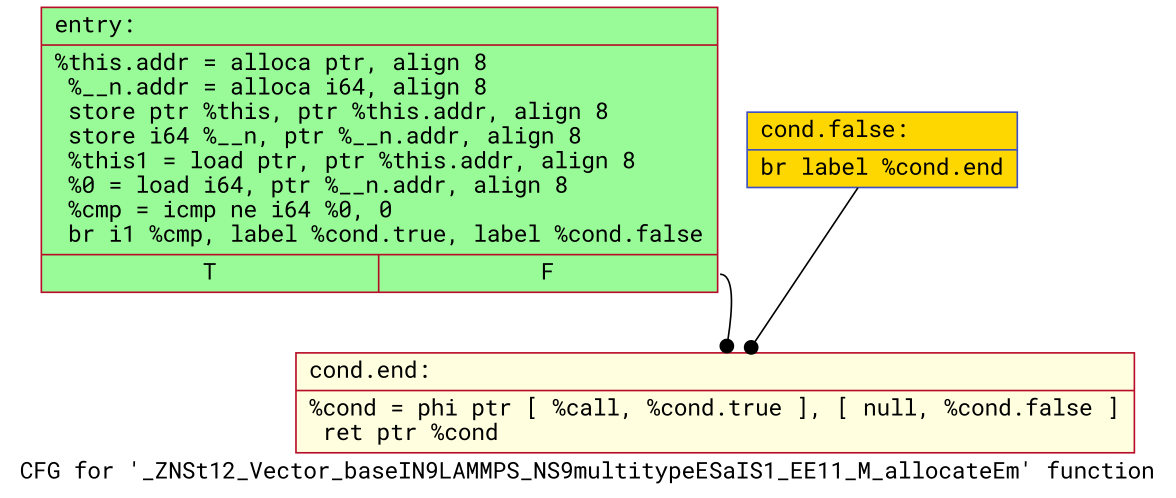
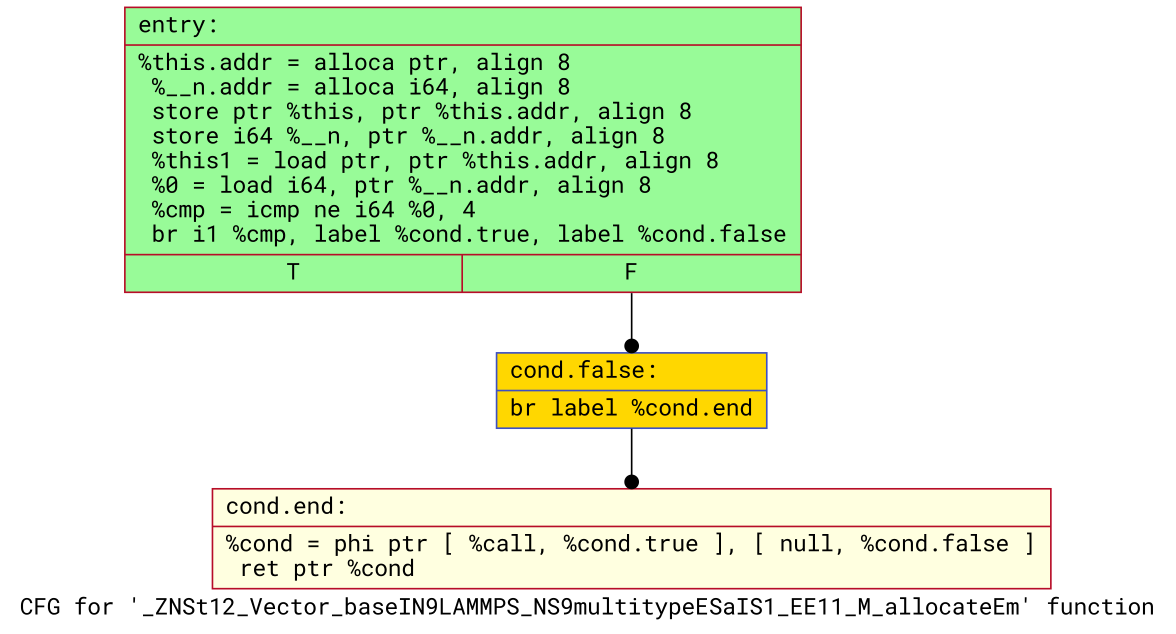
(224, 210) -> (307, 210)
(731, 304) -> (632, 316)
